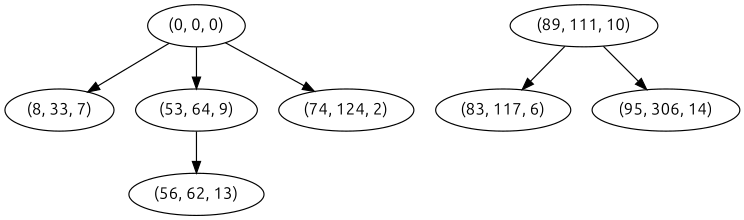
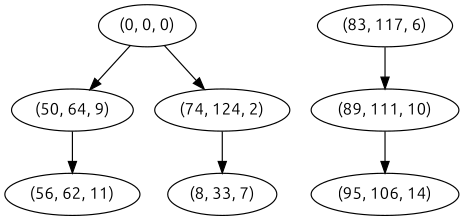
(548, 64) -> (385, 62)
(134, 65) -> (222, 146)
(196, 110) -> (72, 110)
(666, 110) -> (385, 194)
(196, 194) -> (72, 194)
